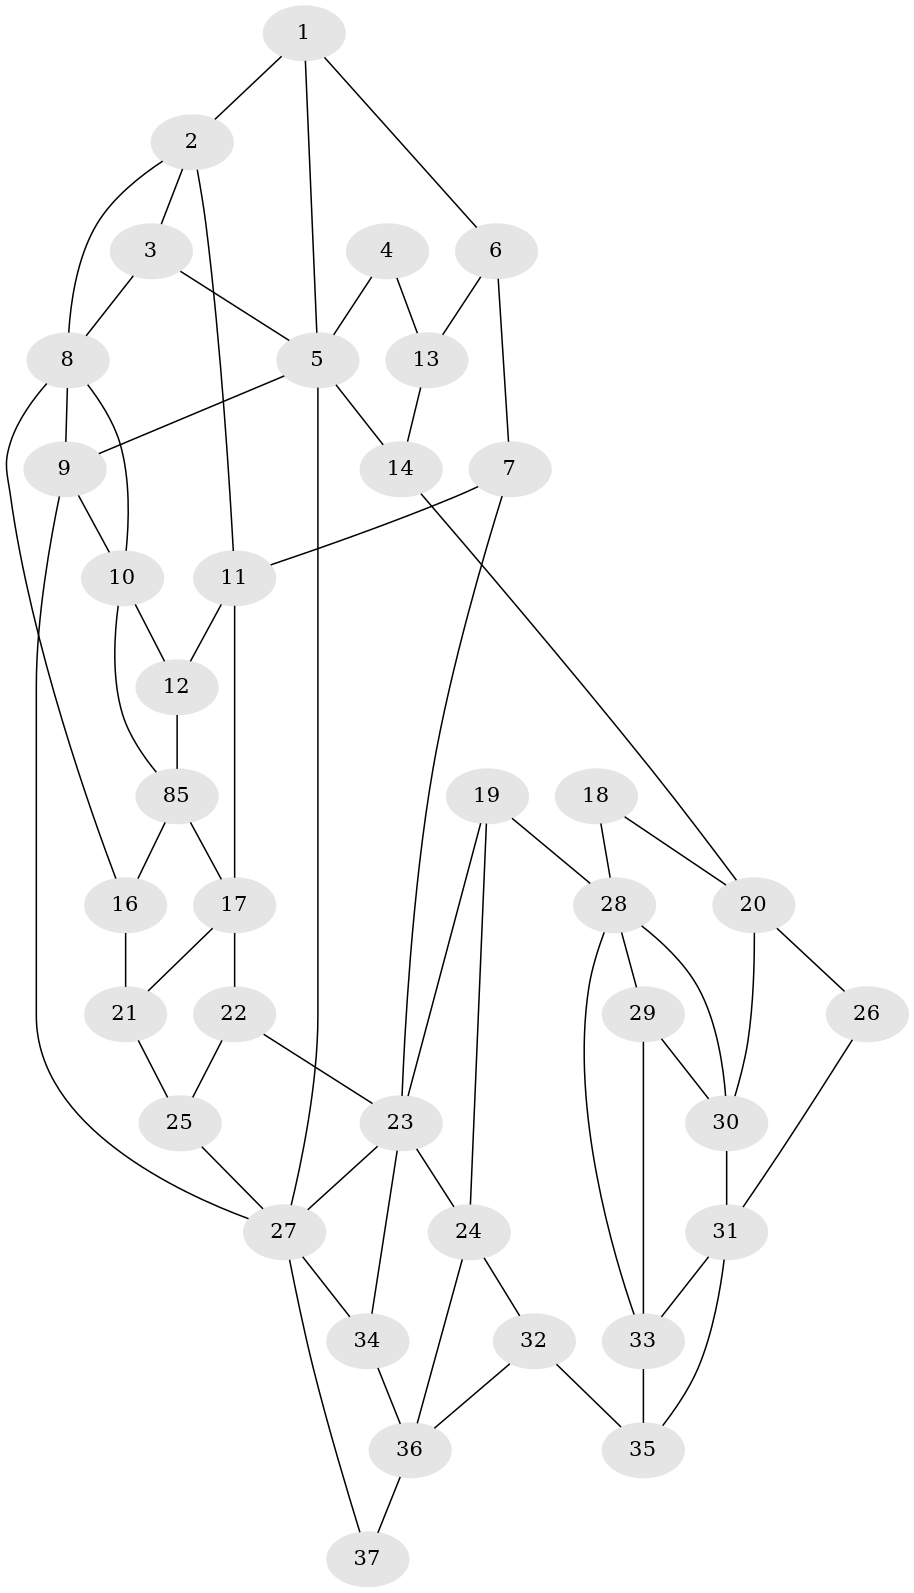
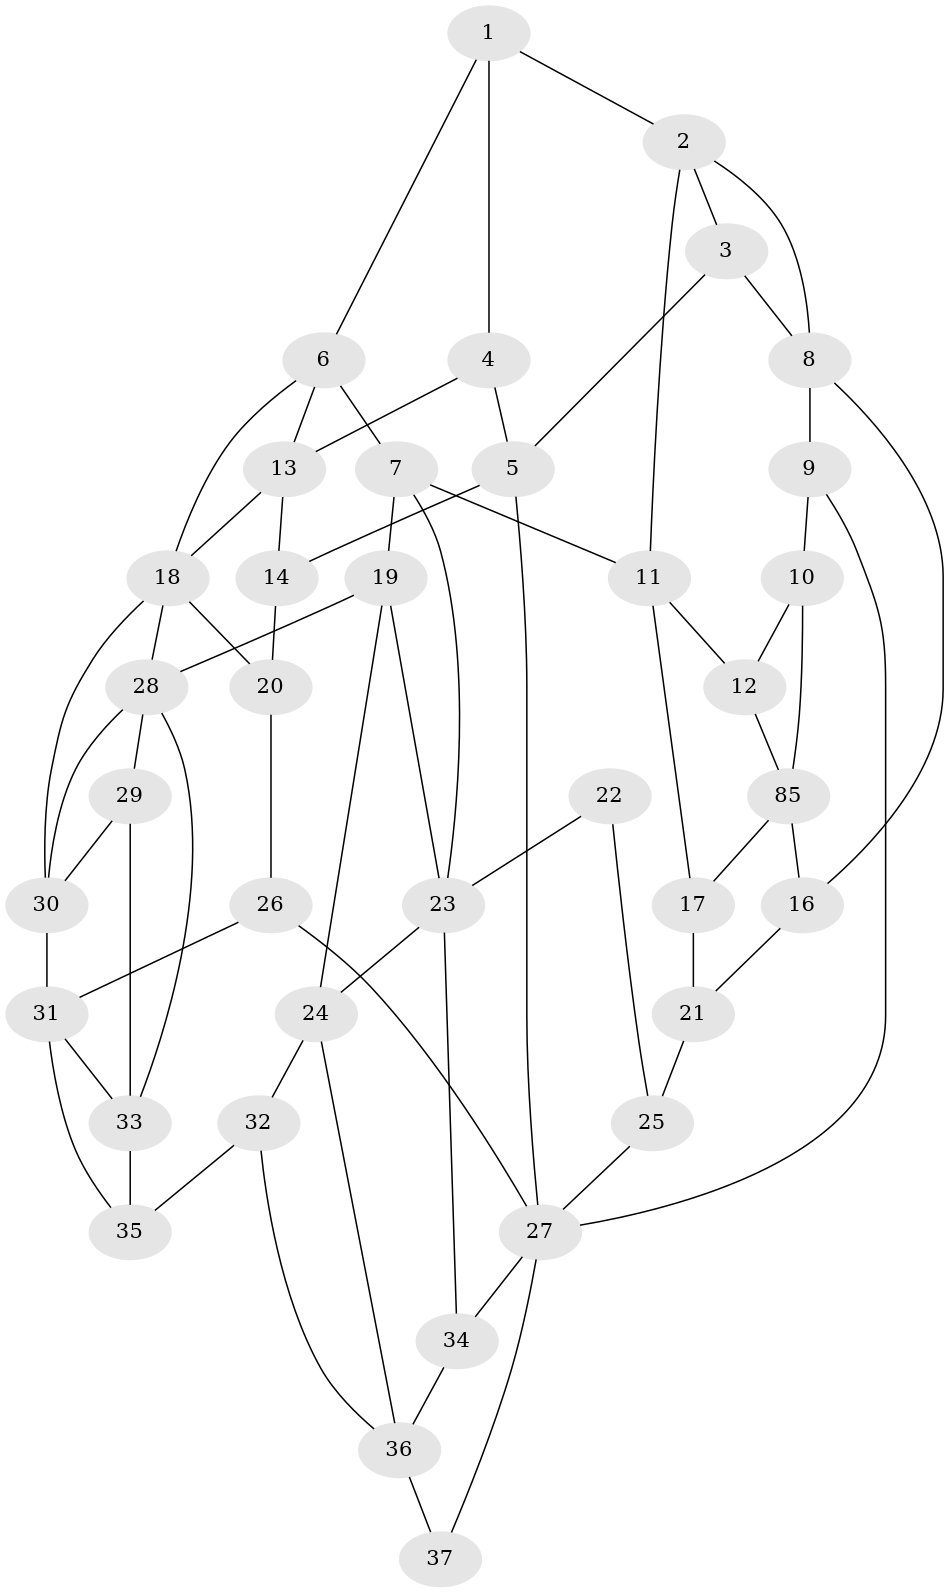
(311, 197) -> (489, 197)
(192, 415) -> none
none -> (221, 455)
(124, 463) -> none
none -> (392, 513)
none -> (226, 524)
(235, 960) -> none
(751, 1015) -> (61, 727)
(343, 1178) -> (427, 1054)
